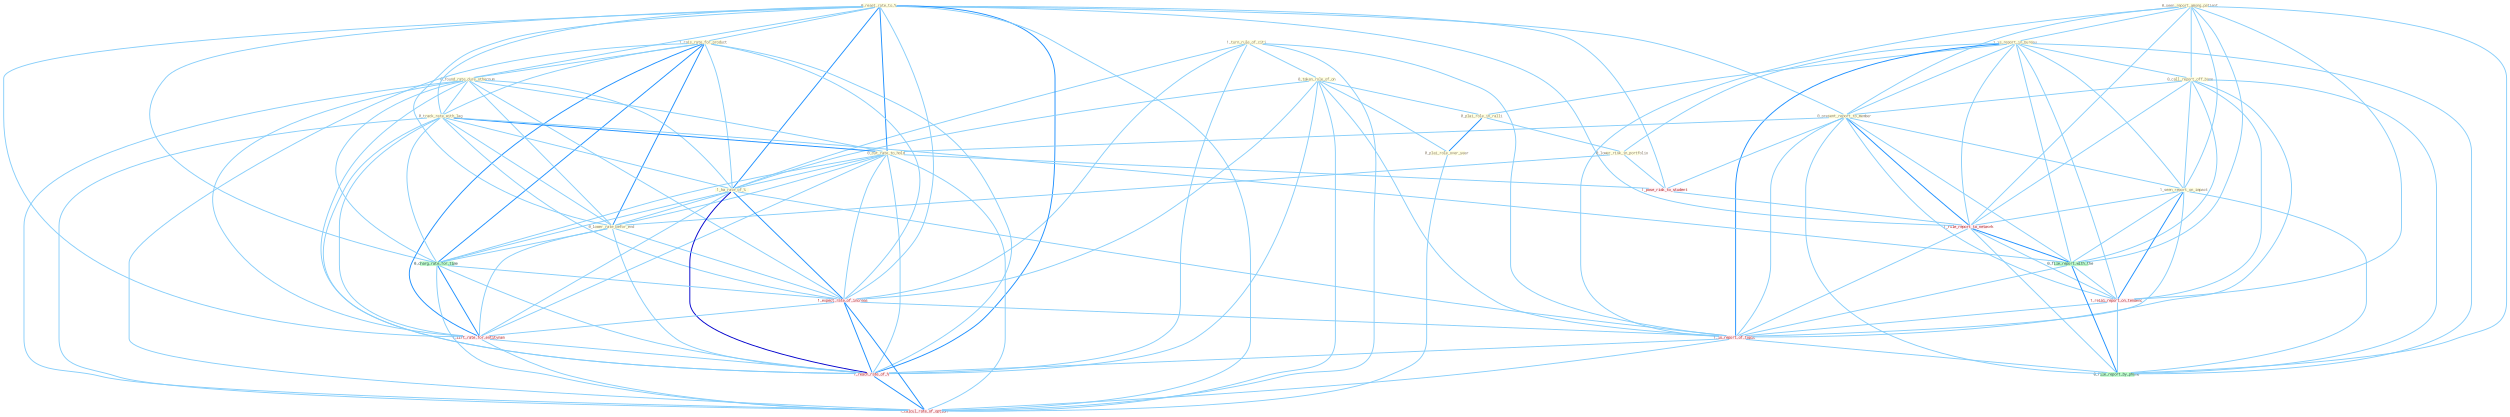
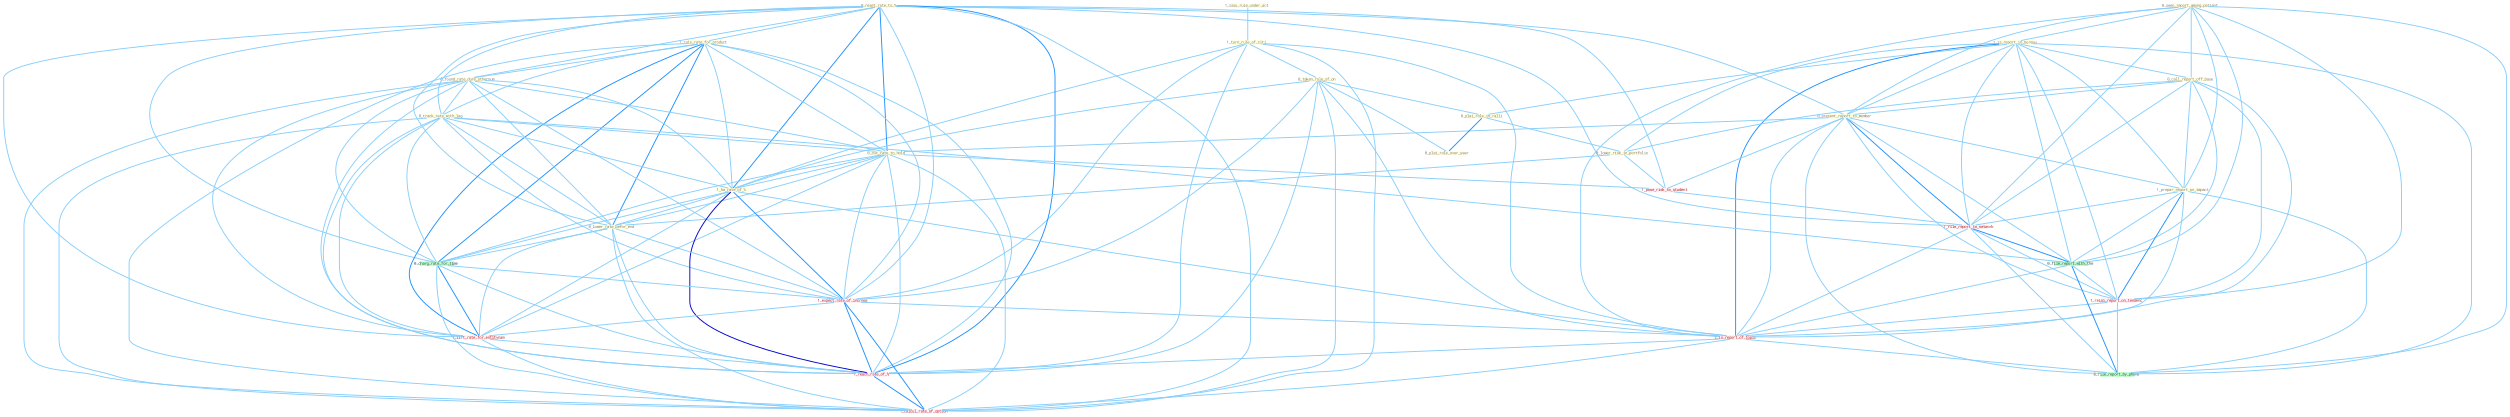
none -> (1248, 6)
none -> (796, 98)
(665, 135) -> (665, 135)
(2184, 190) -> (2184, 190)
(2437, 268) -> (1927, 101)
(1736, 338) -> (1736, 338)
(1288, 398) -> (752, 377)
